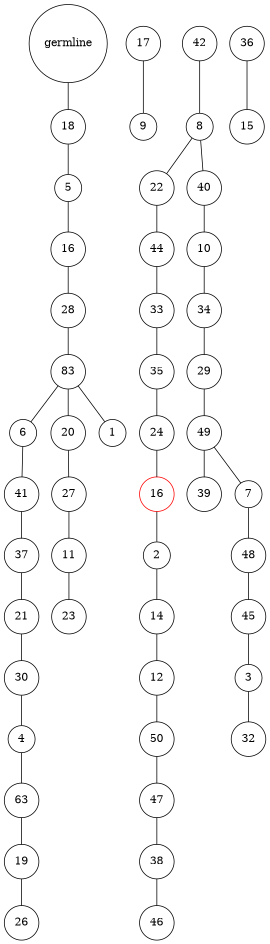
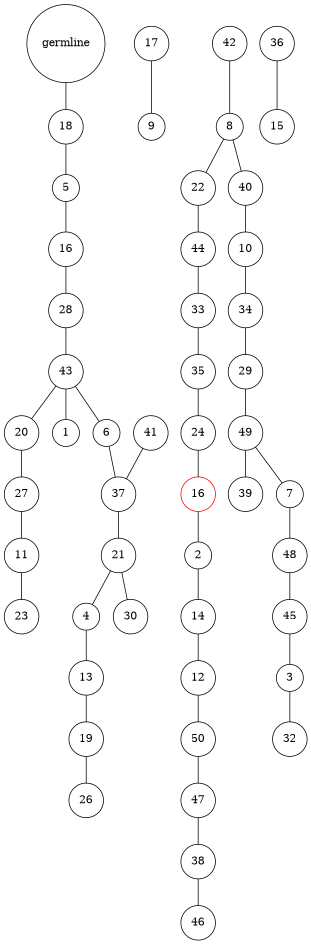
(68, 372) -> (66, 372)
(22, 462) -> (112, 462)
(22, 710) -> (102, 588)
(22, 800) -> (86, 678)
